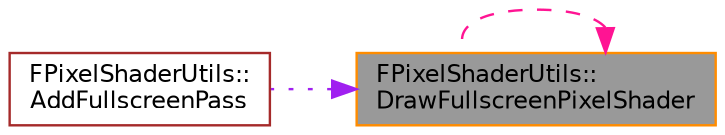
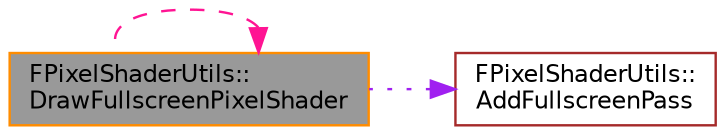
(301, 89) -> (400, 89)
